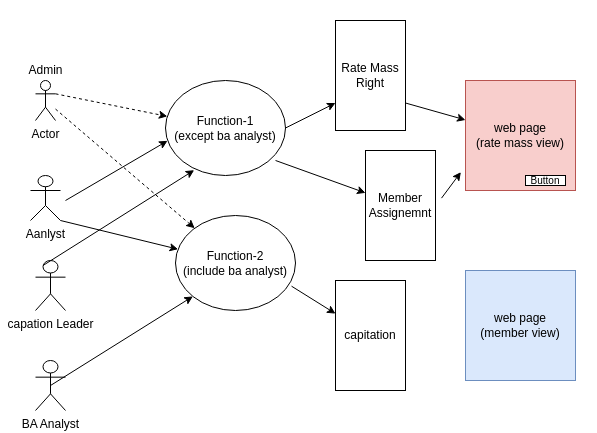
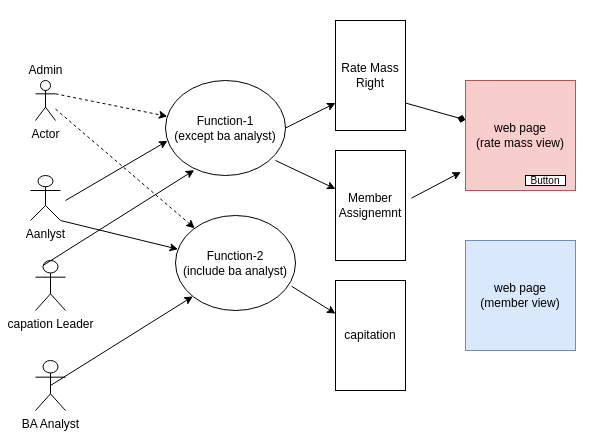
(457, 118) -> (457, 118)
(401, 206) -> (371, 206)
(521, 326) -> (521, 296)
